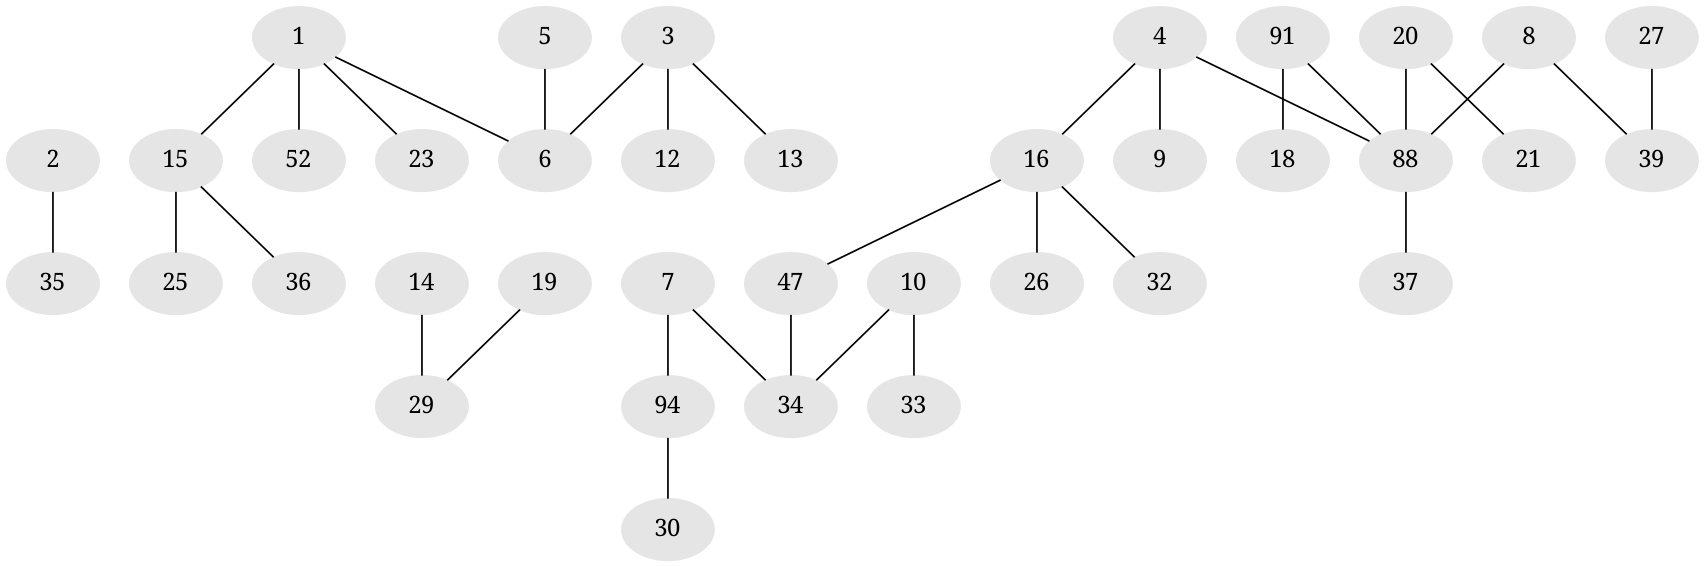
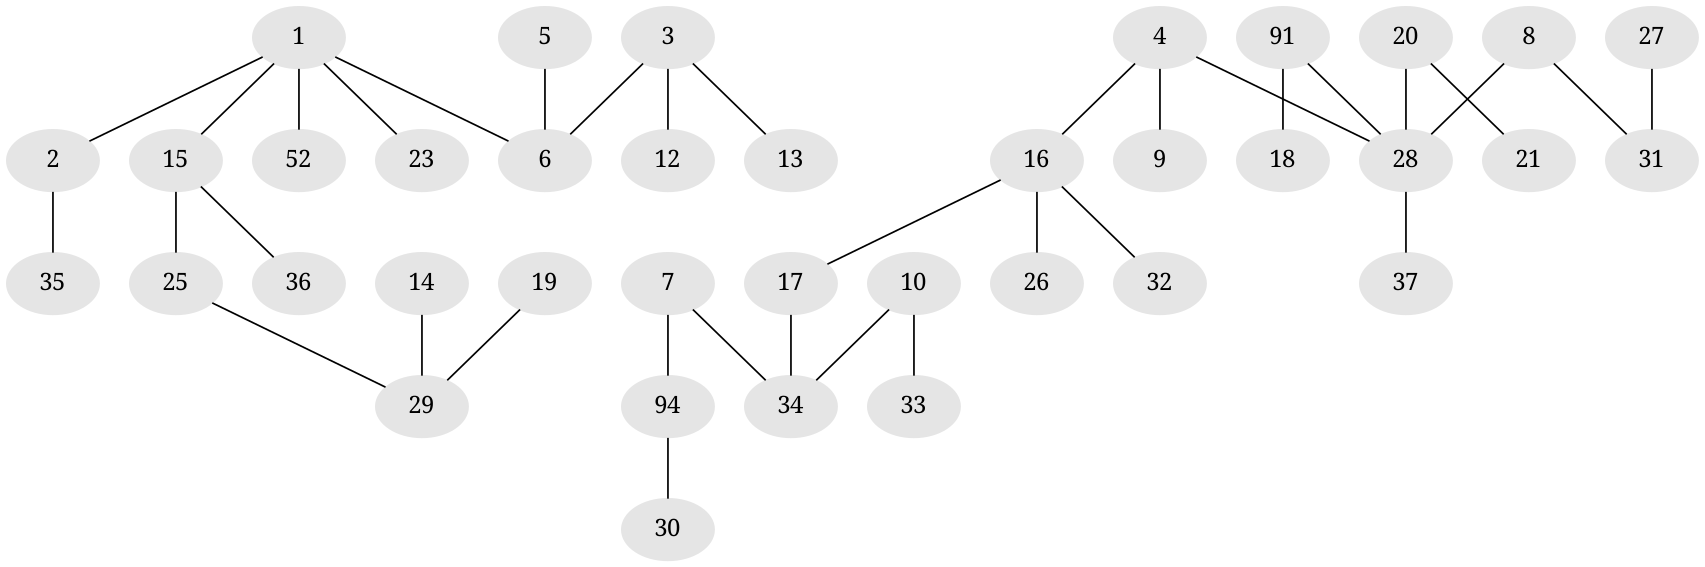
none -> (176, 99)
(1406, 161) -> (1406, 161)
(1652, 161) -> (1652, 161)
(791, 284) -> (791, 284)
none -> (299, 345)
